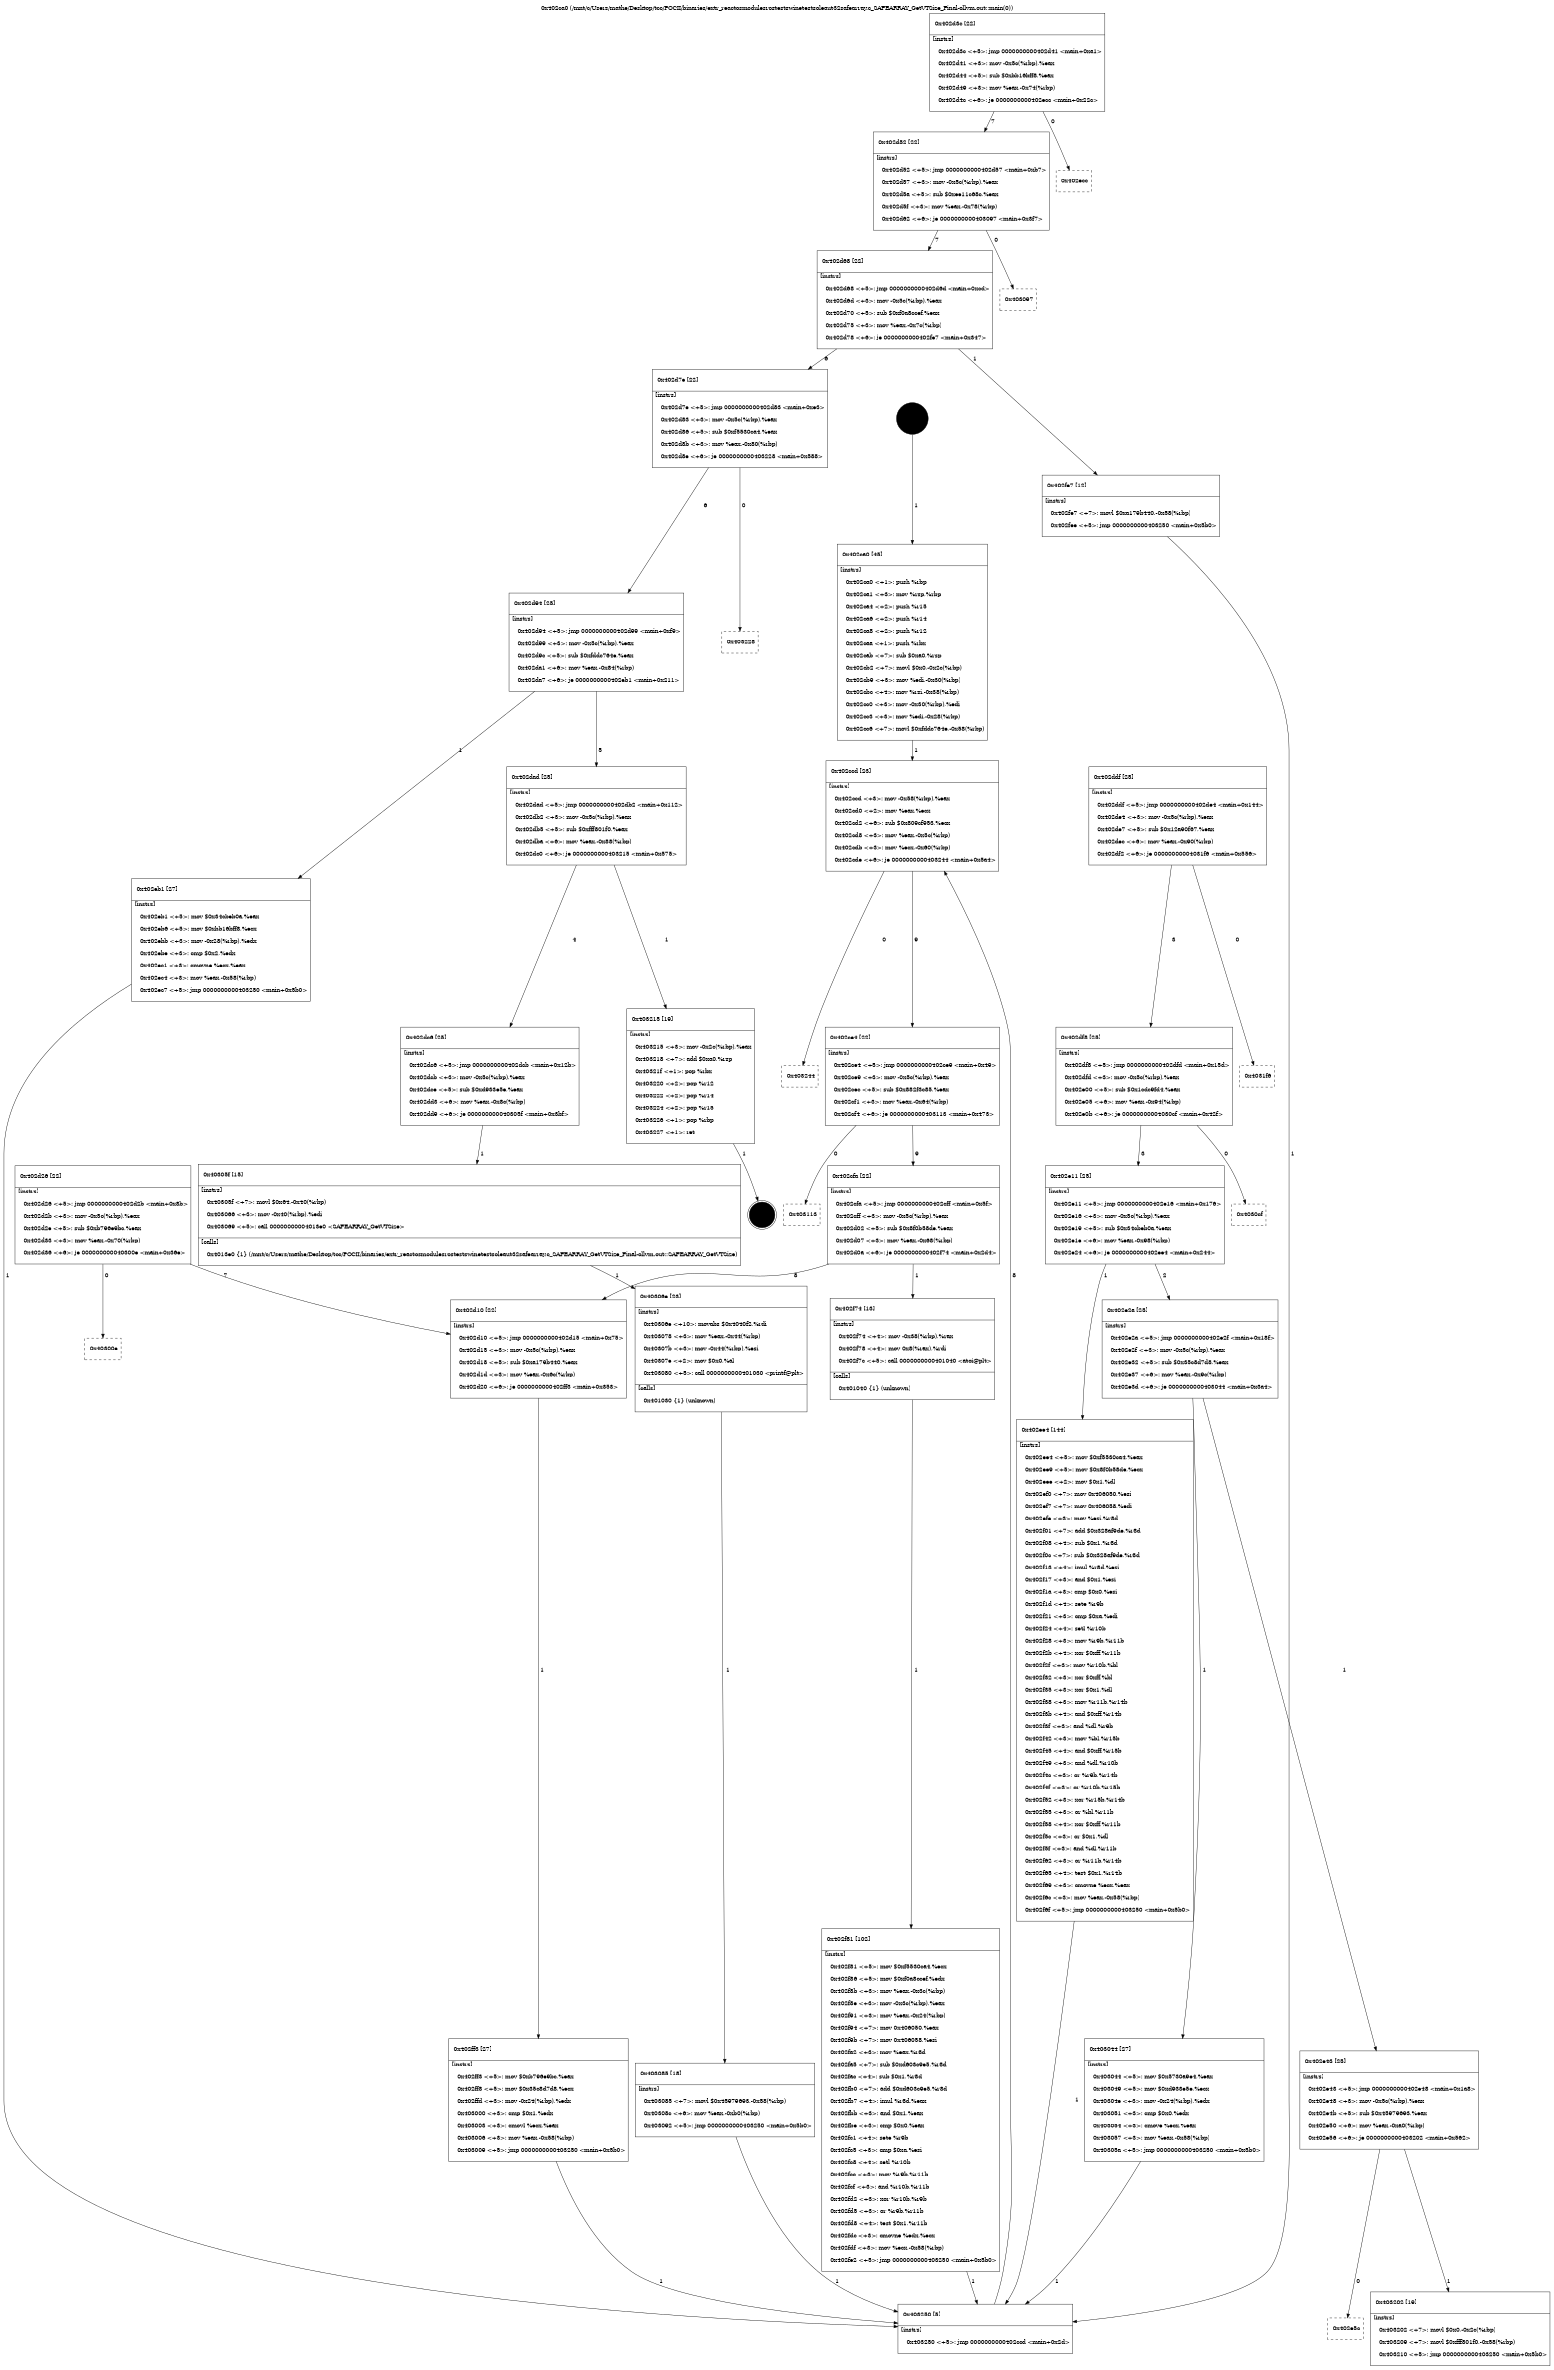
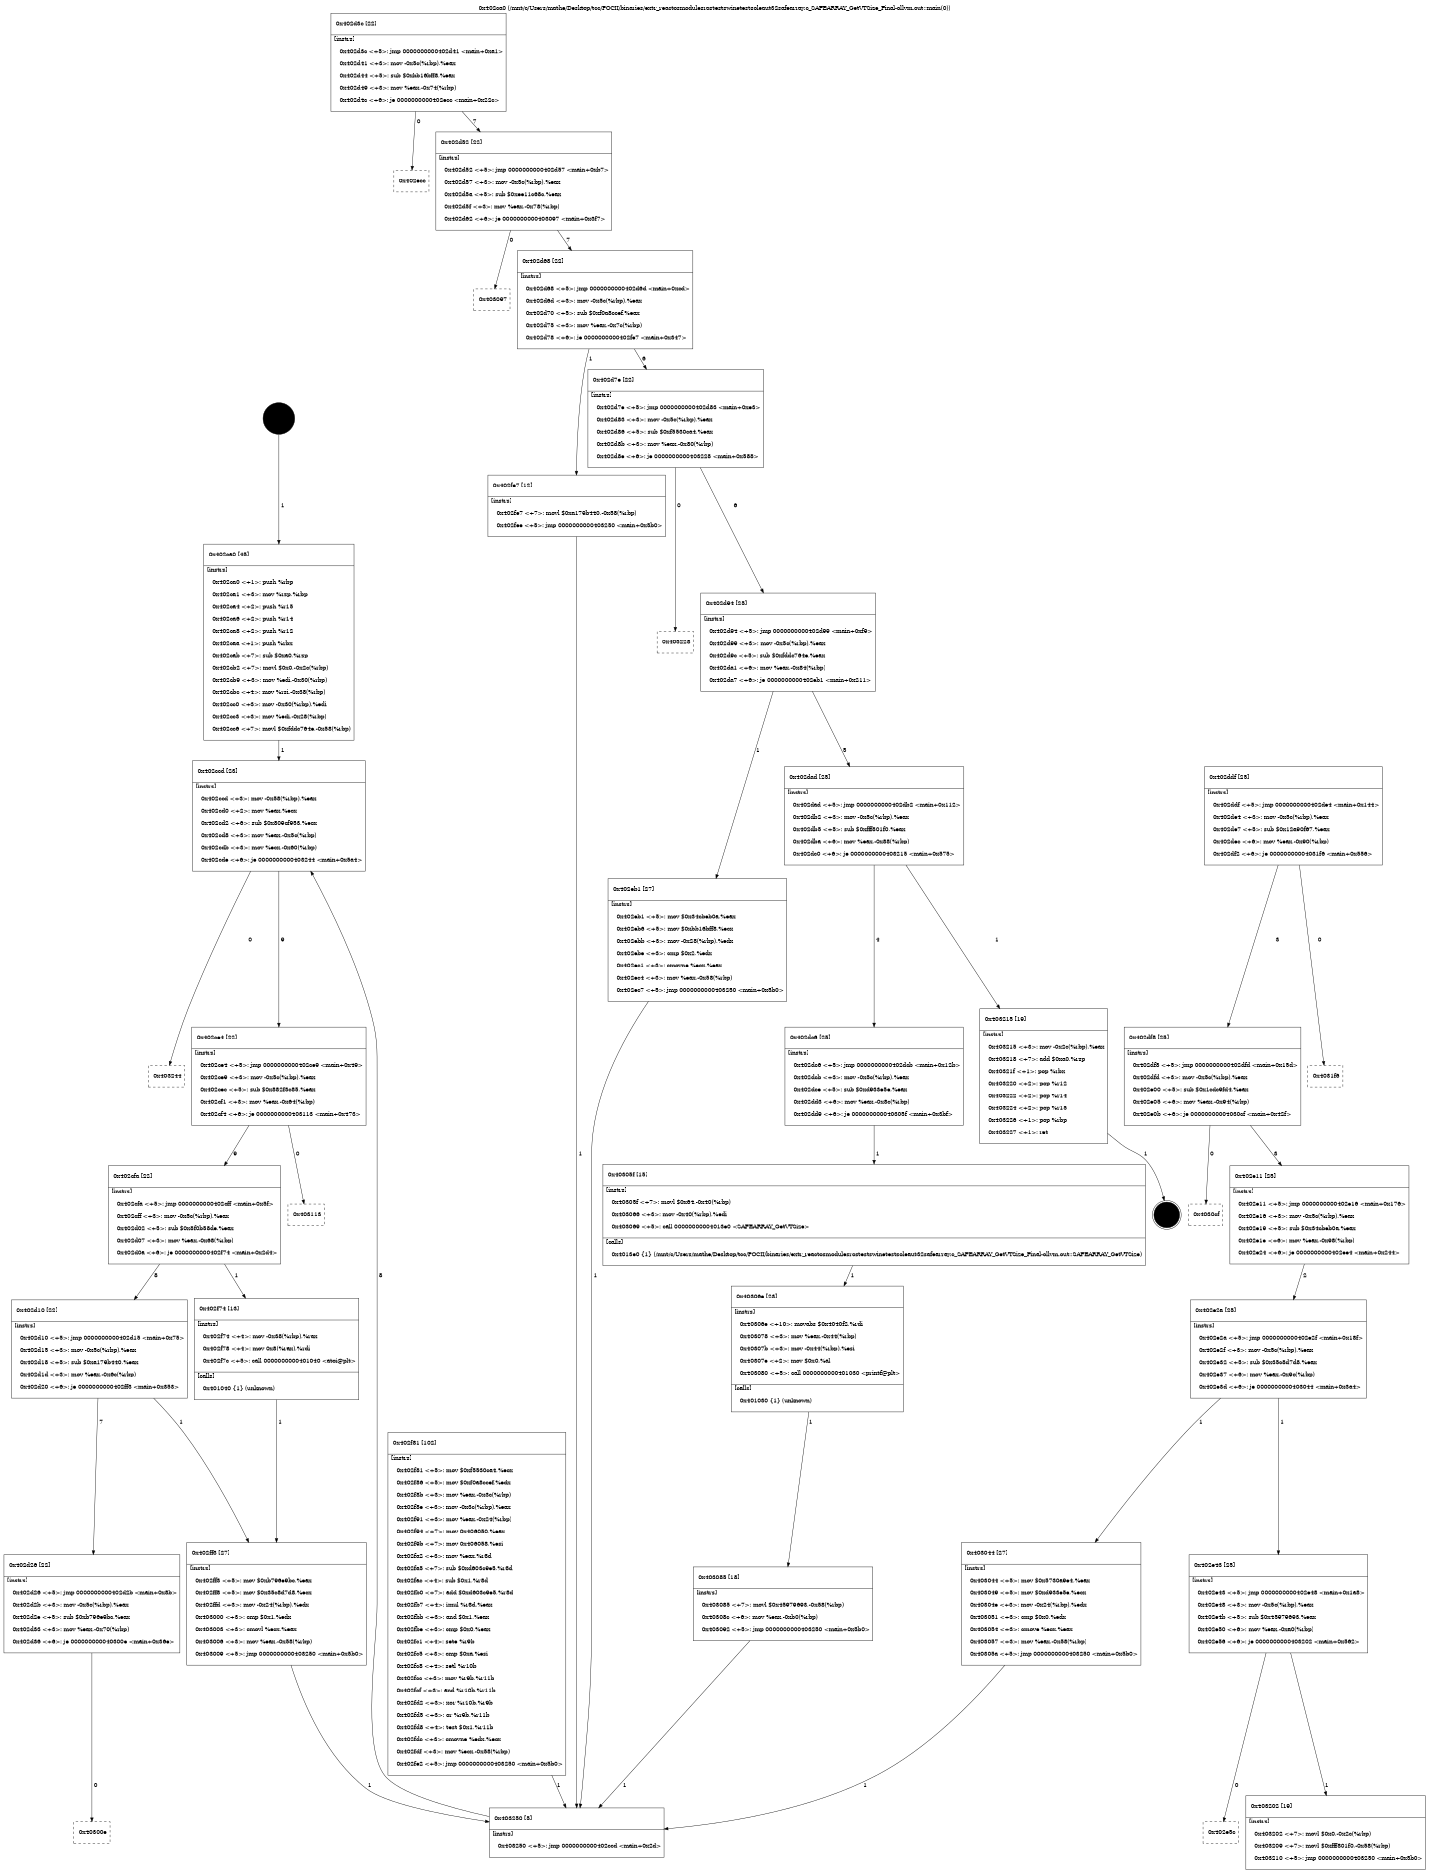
(317, 1304) -> (96, 1474)
(912, 1662) -> (277, 1469)
(1105, 1670) -> none
